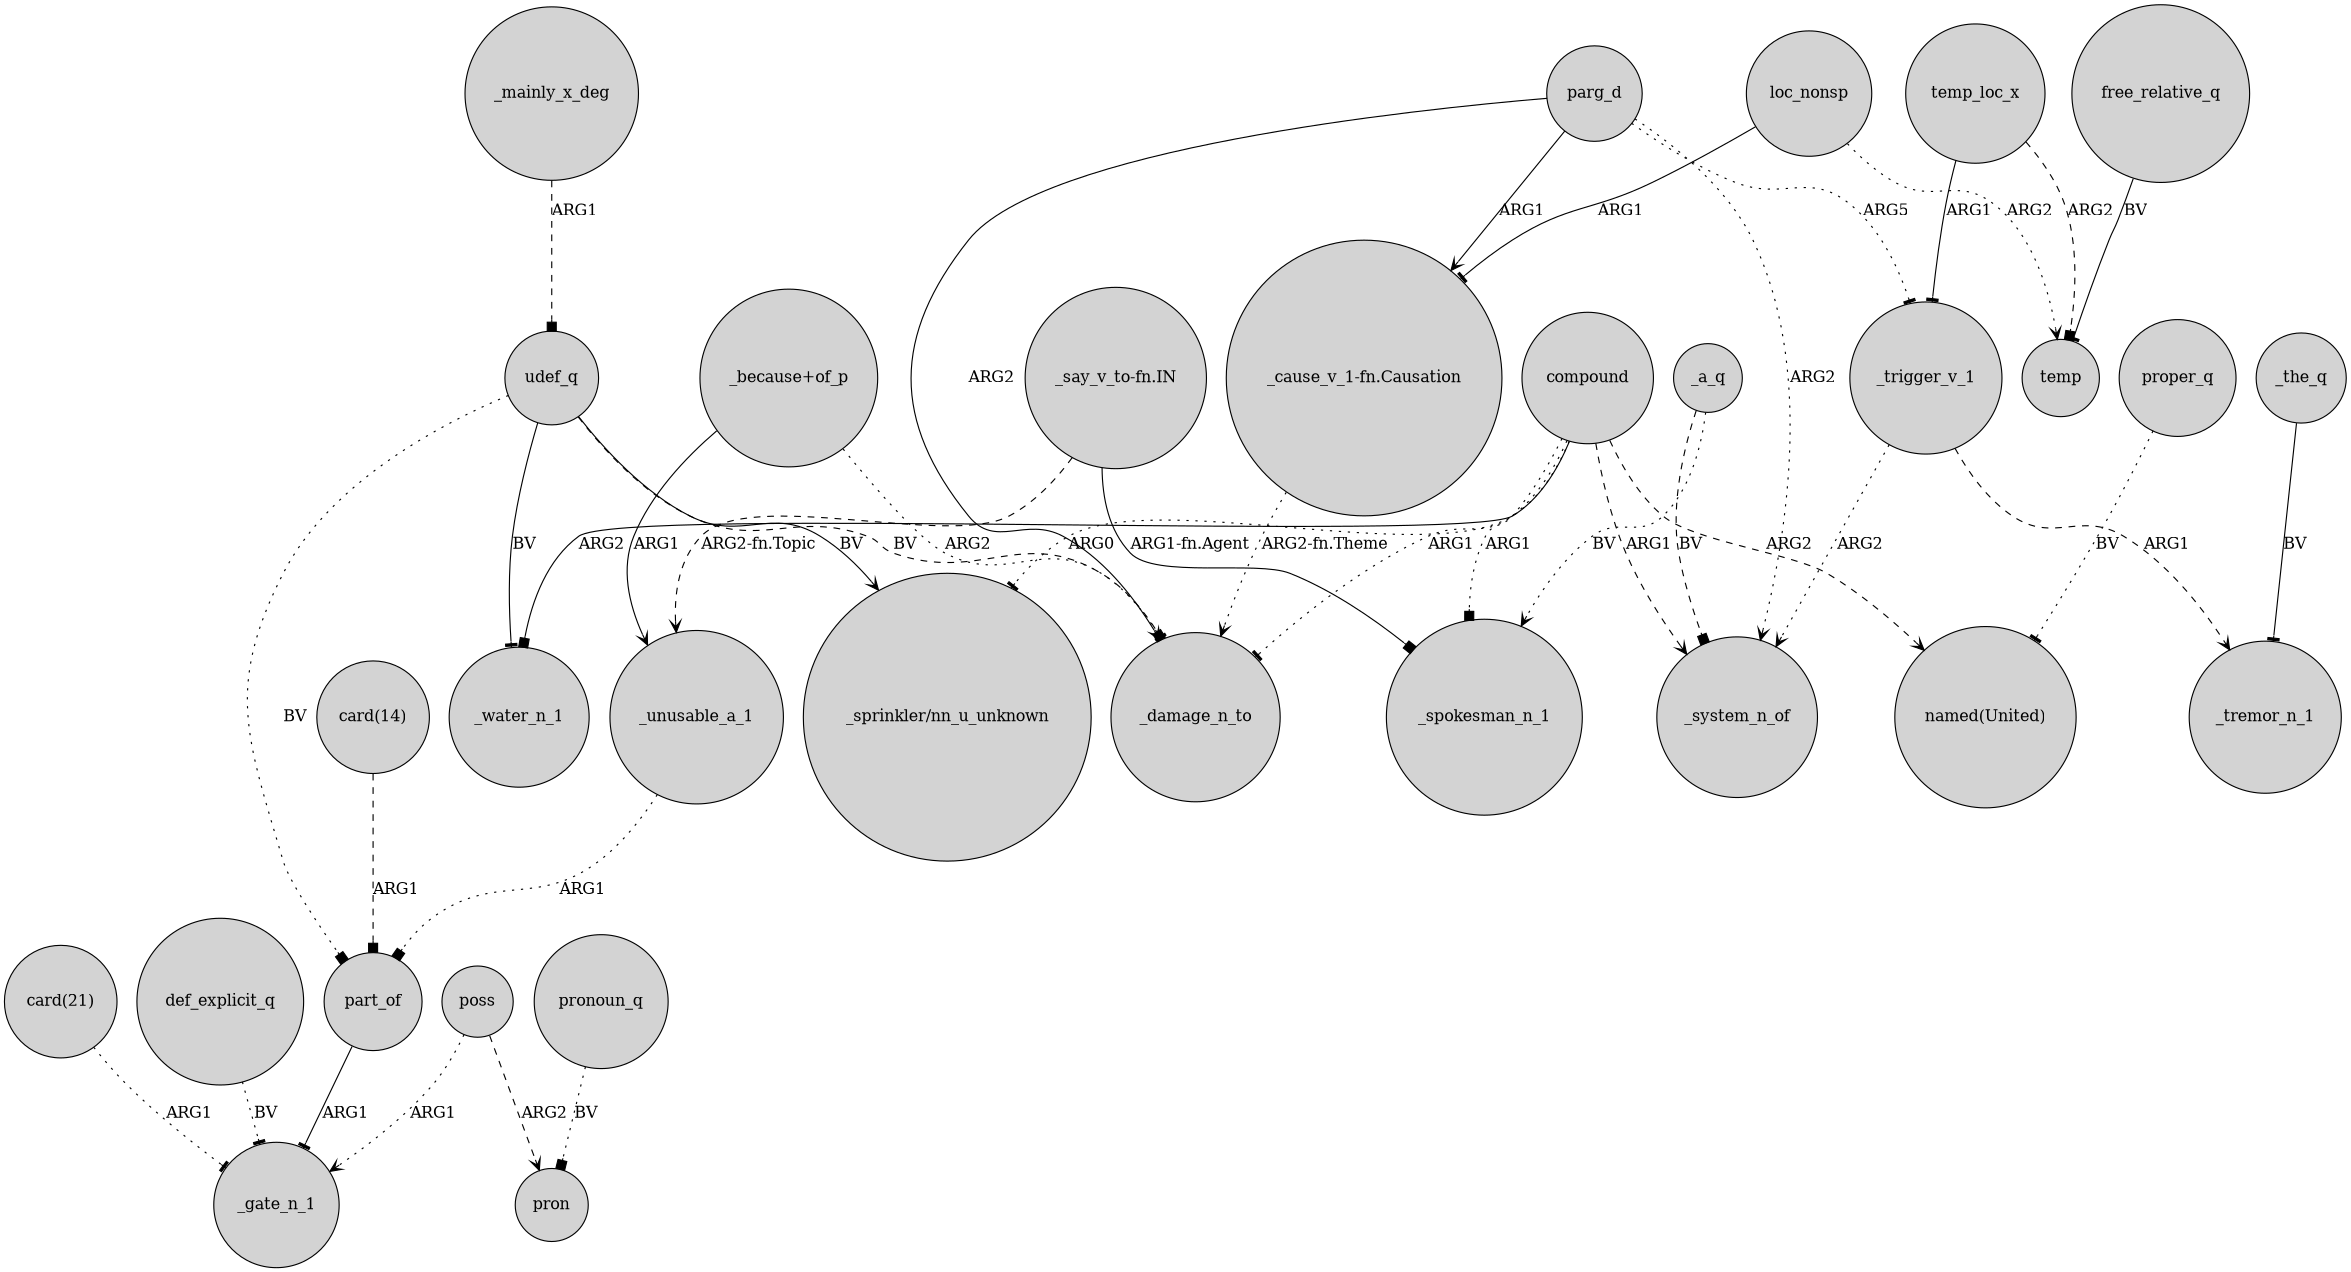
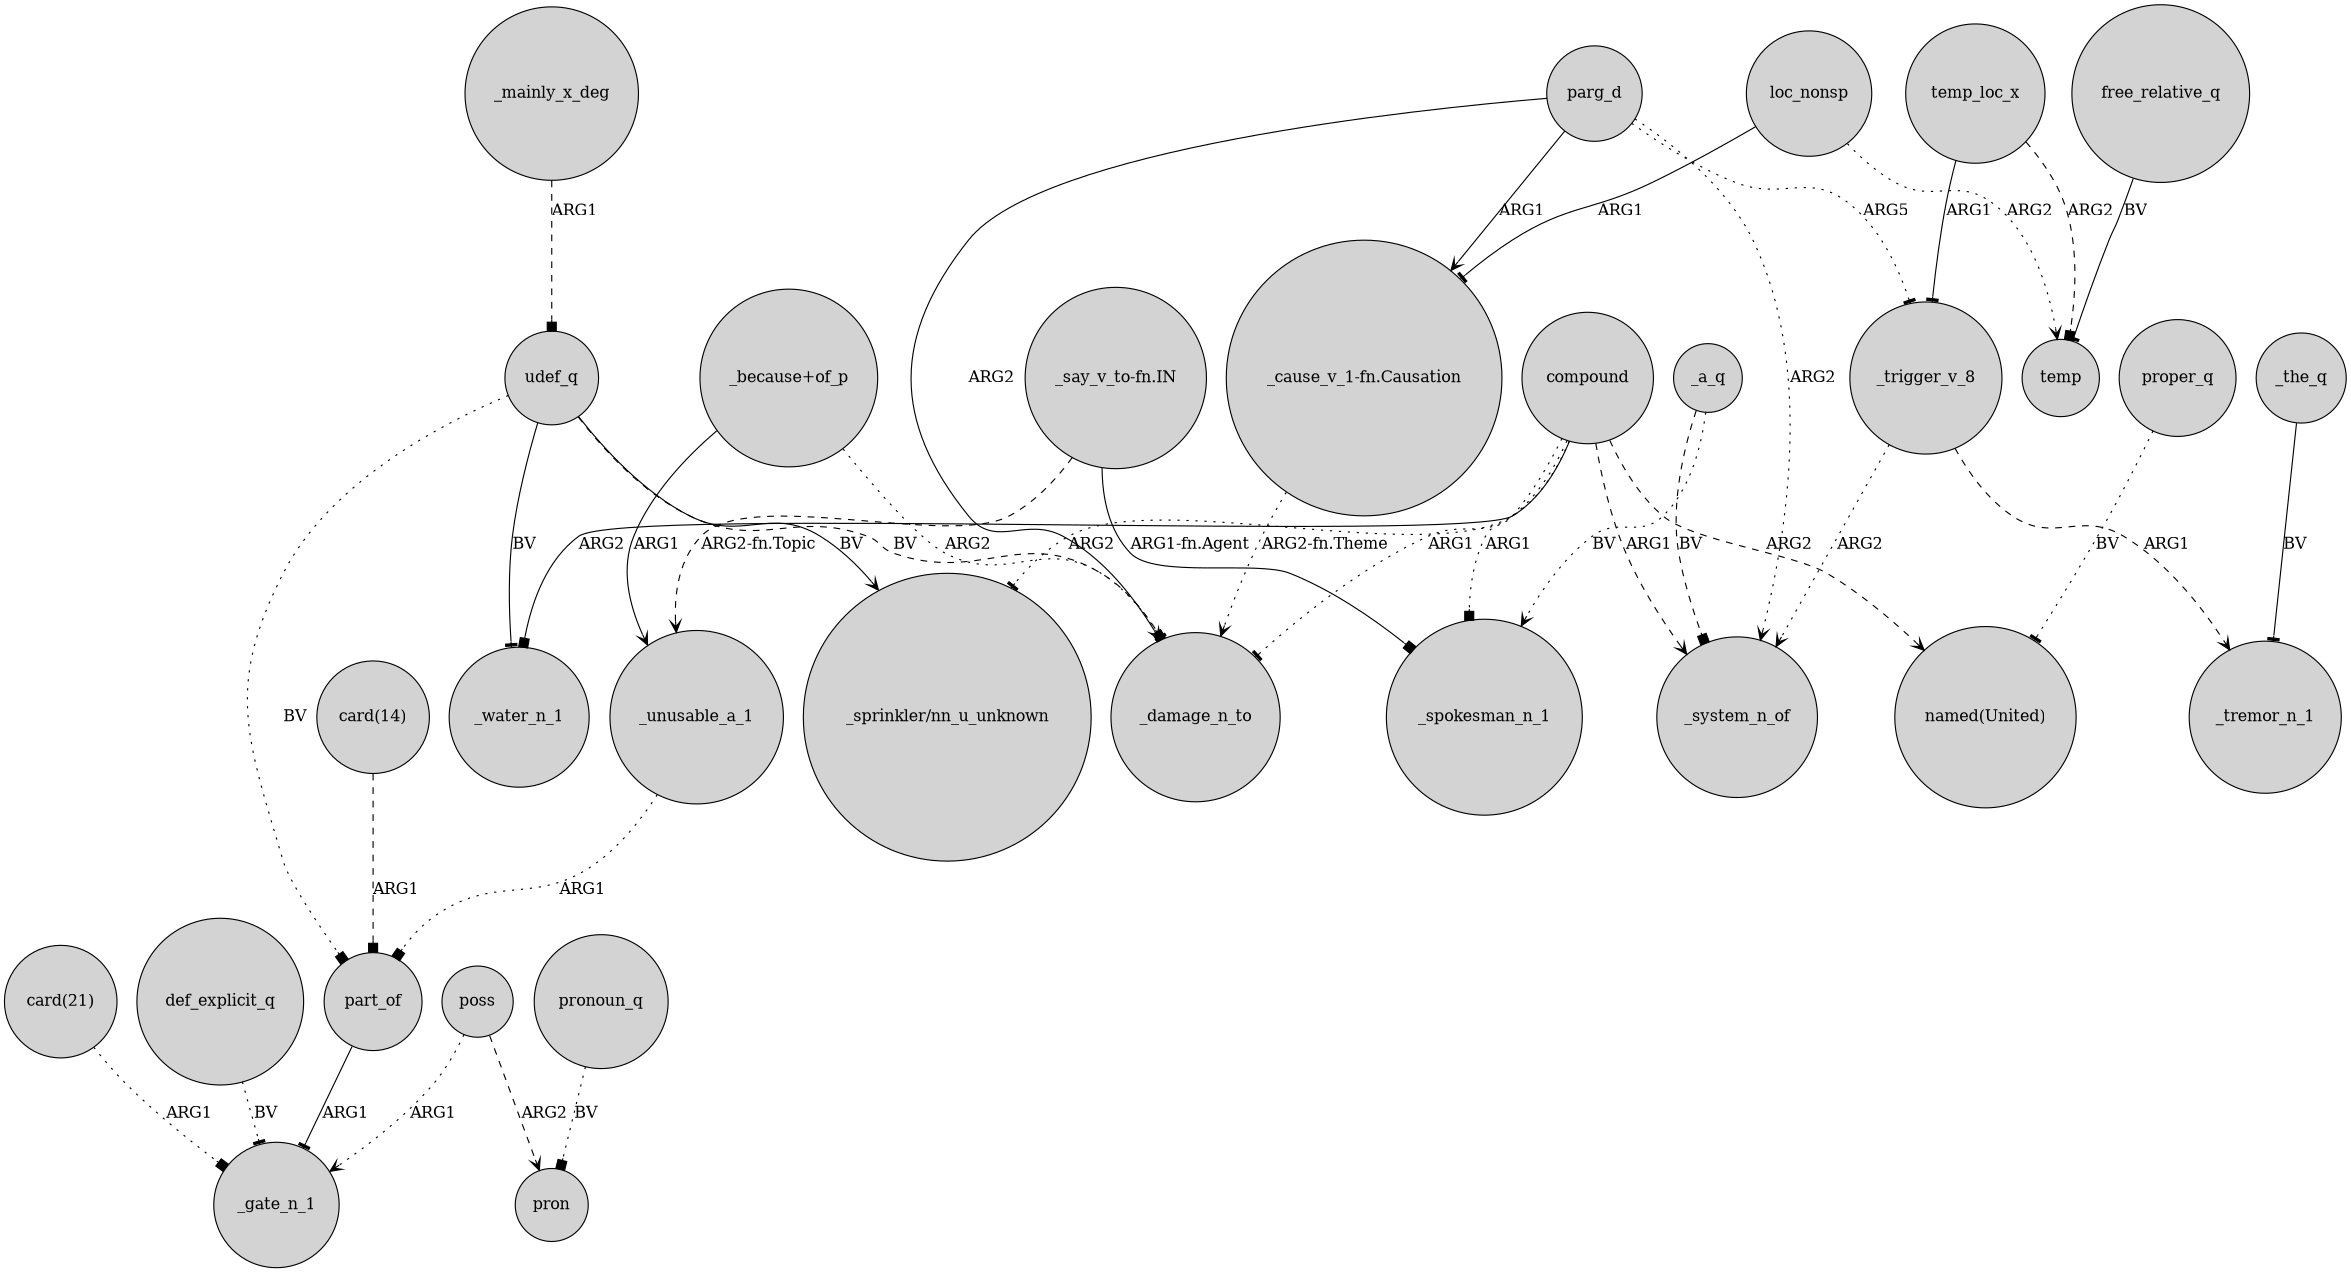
(1926, 378) -> (1926, 378)
(1092, 545) -> (1092, 545)
(154, 1110) -> (152, 1108)
